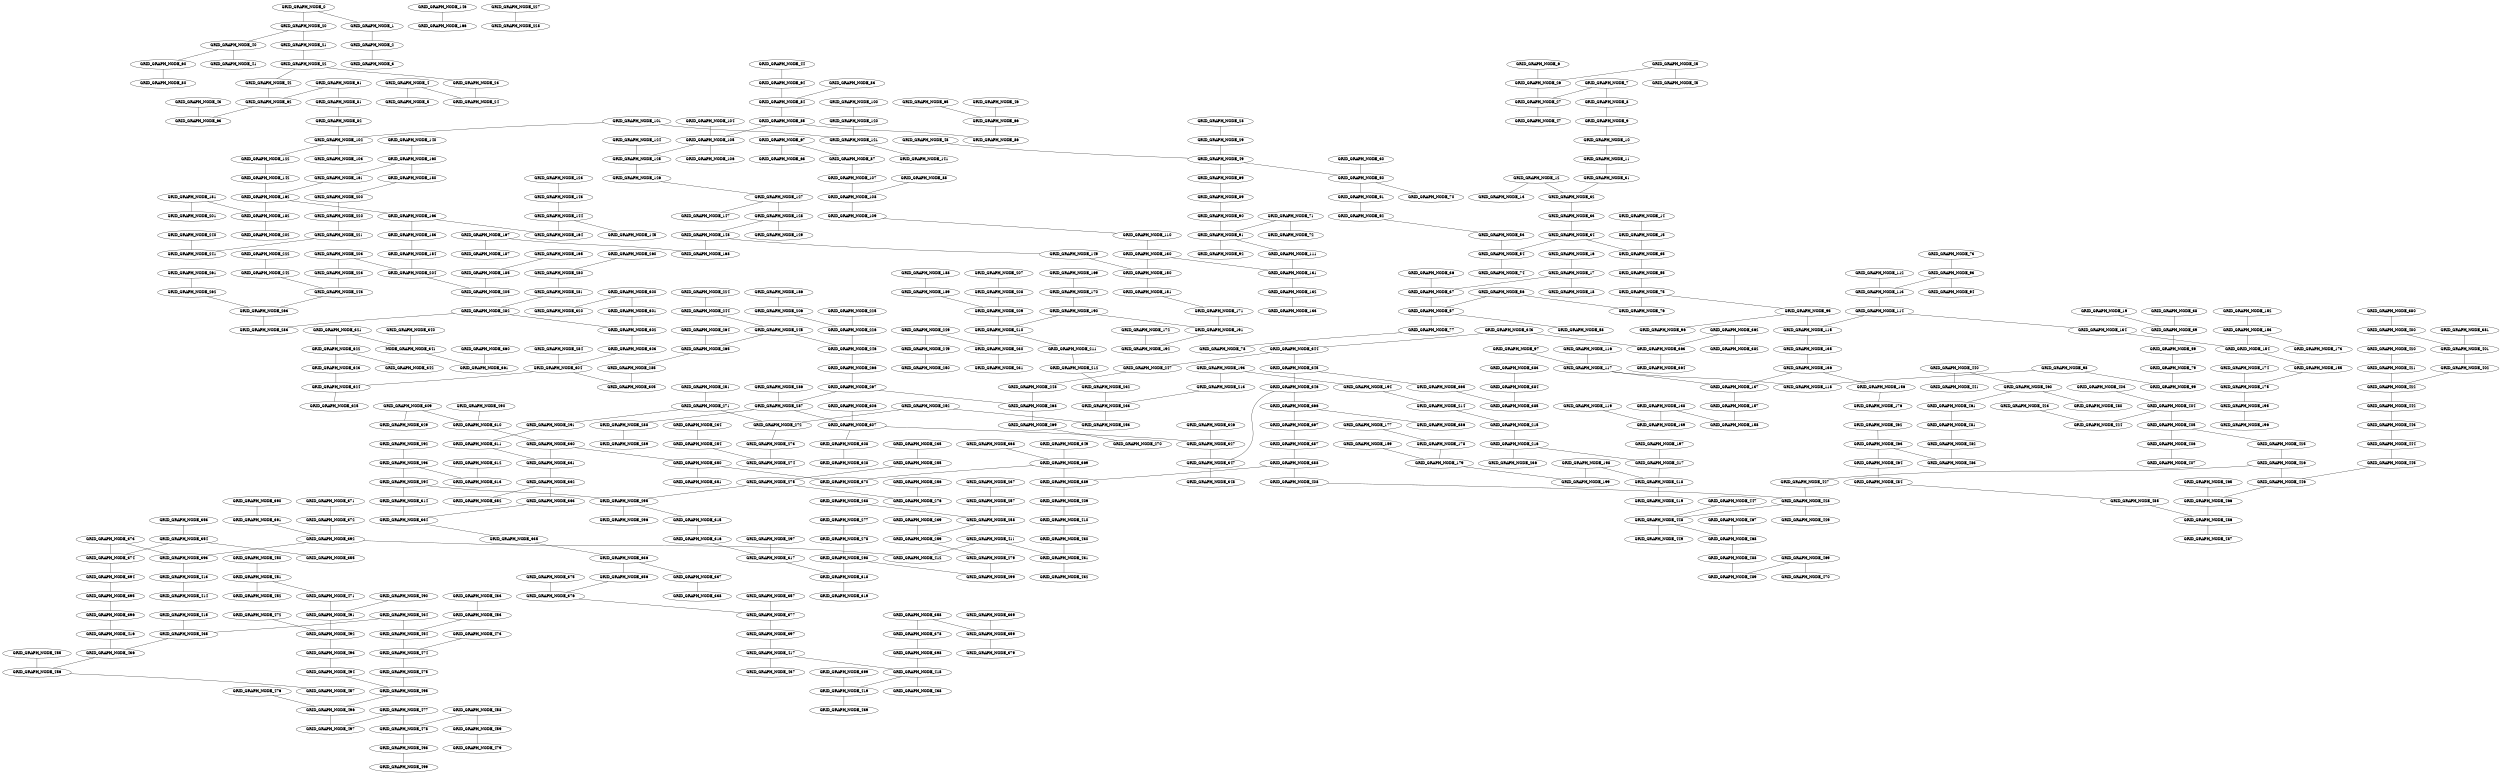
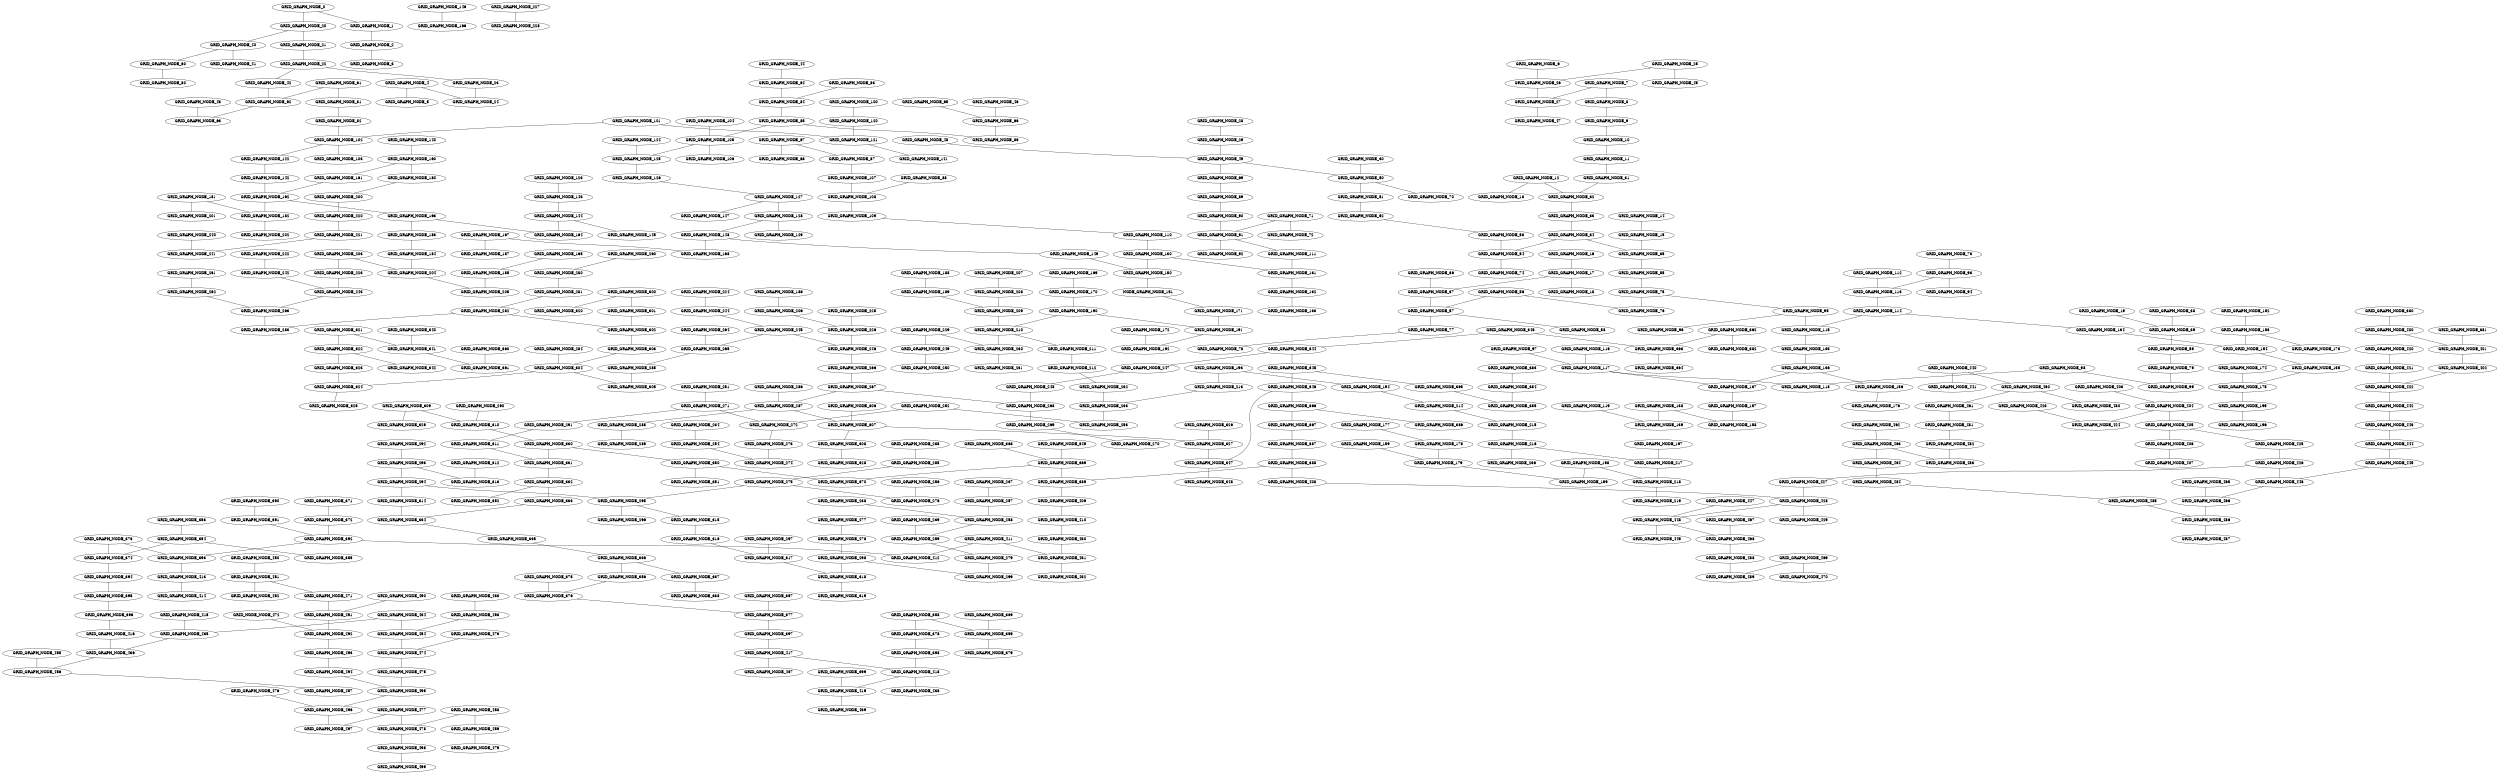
(1147, 292) -> (1148, 292)
(411, 349) -> (412, 349)
(257, 615) -> (256, 615)
